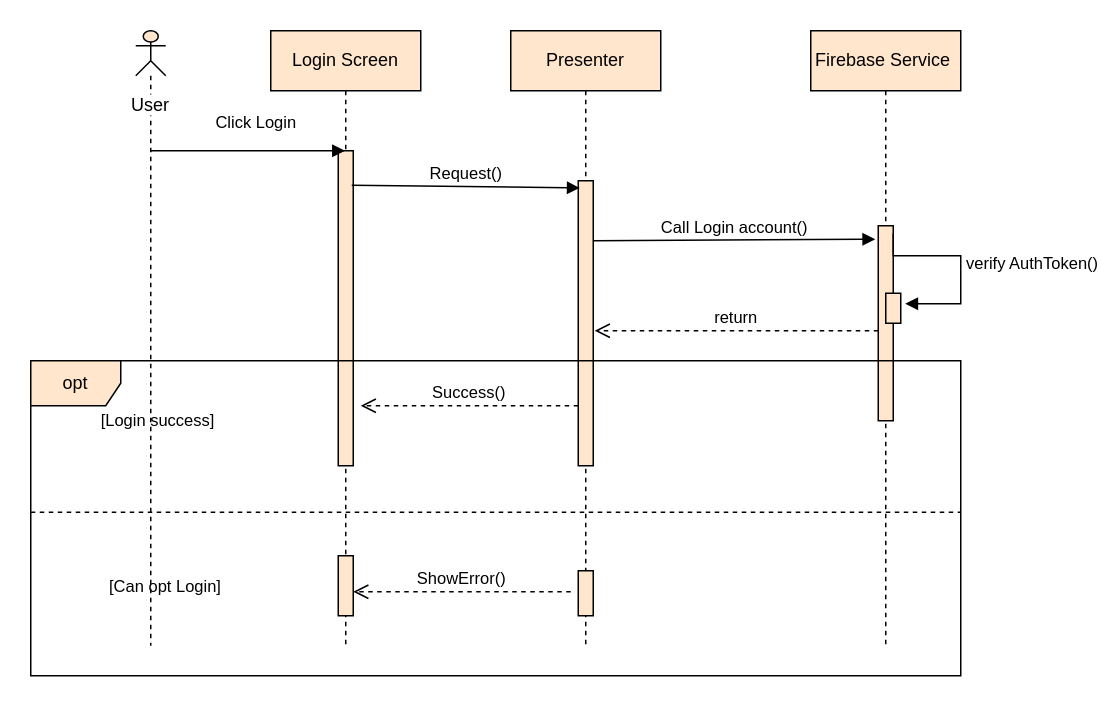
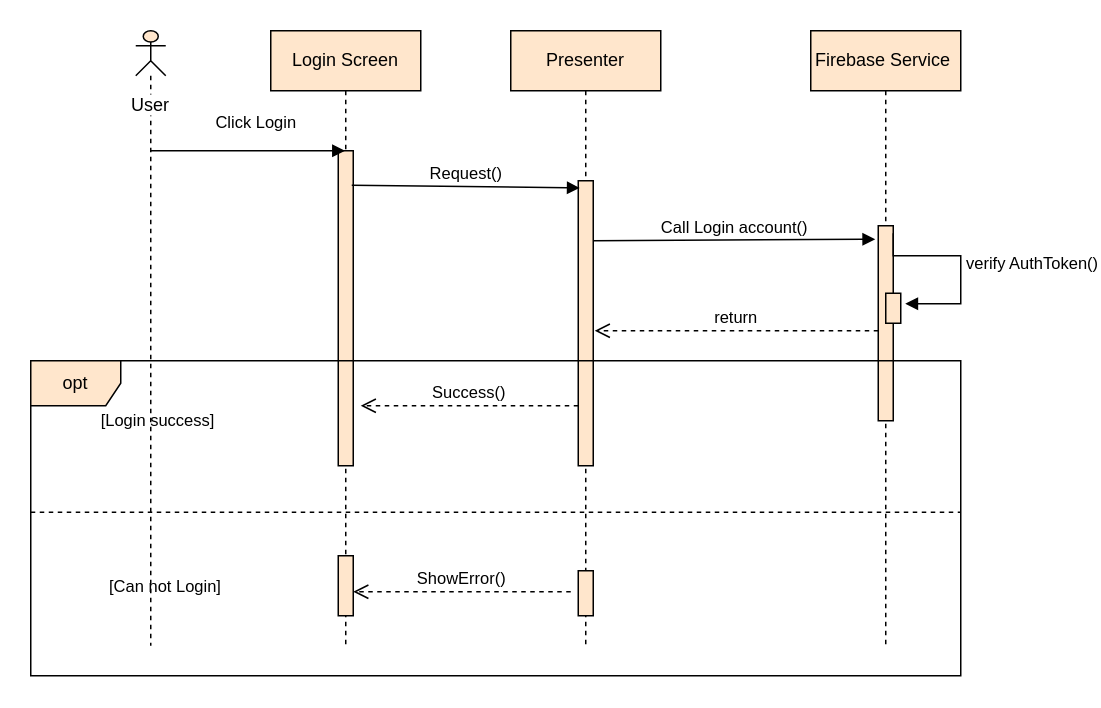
(165, 586) -> (165, 586)
